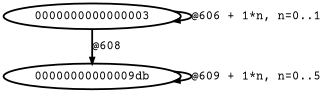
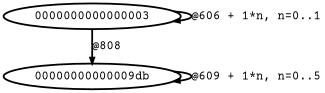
(107, 46) -> (107, 46)
